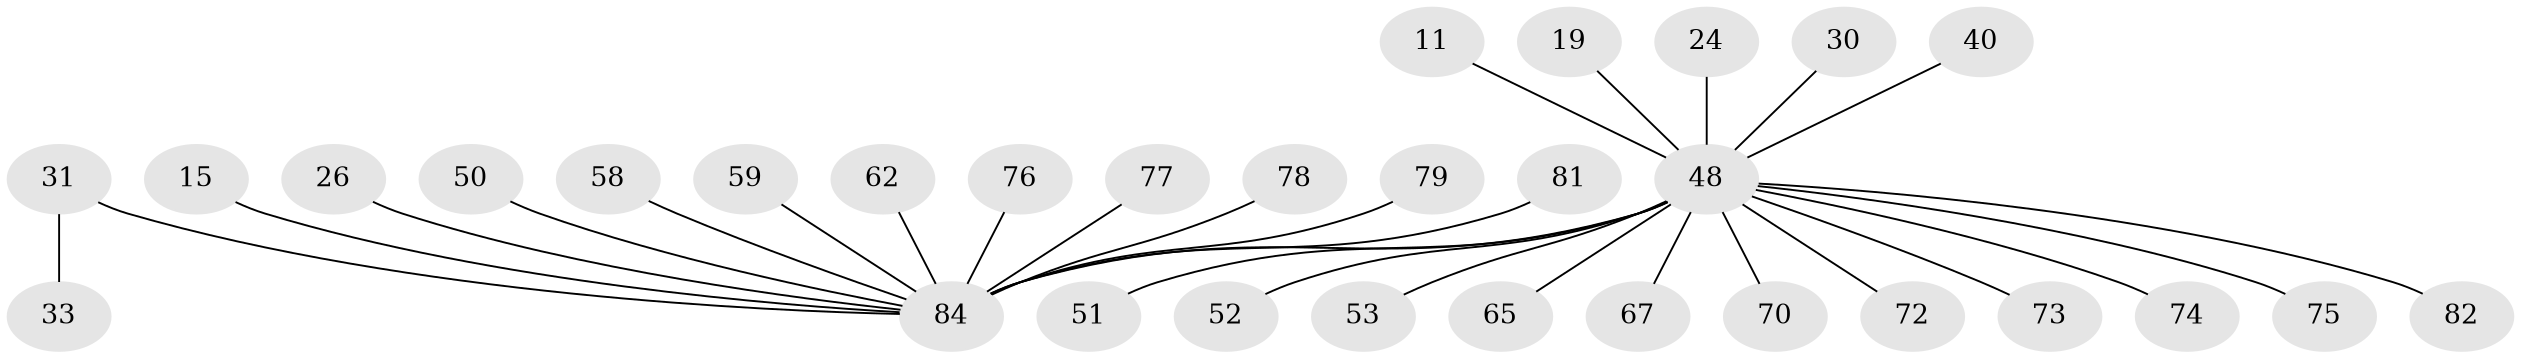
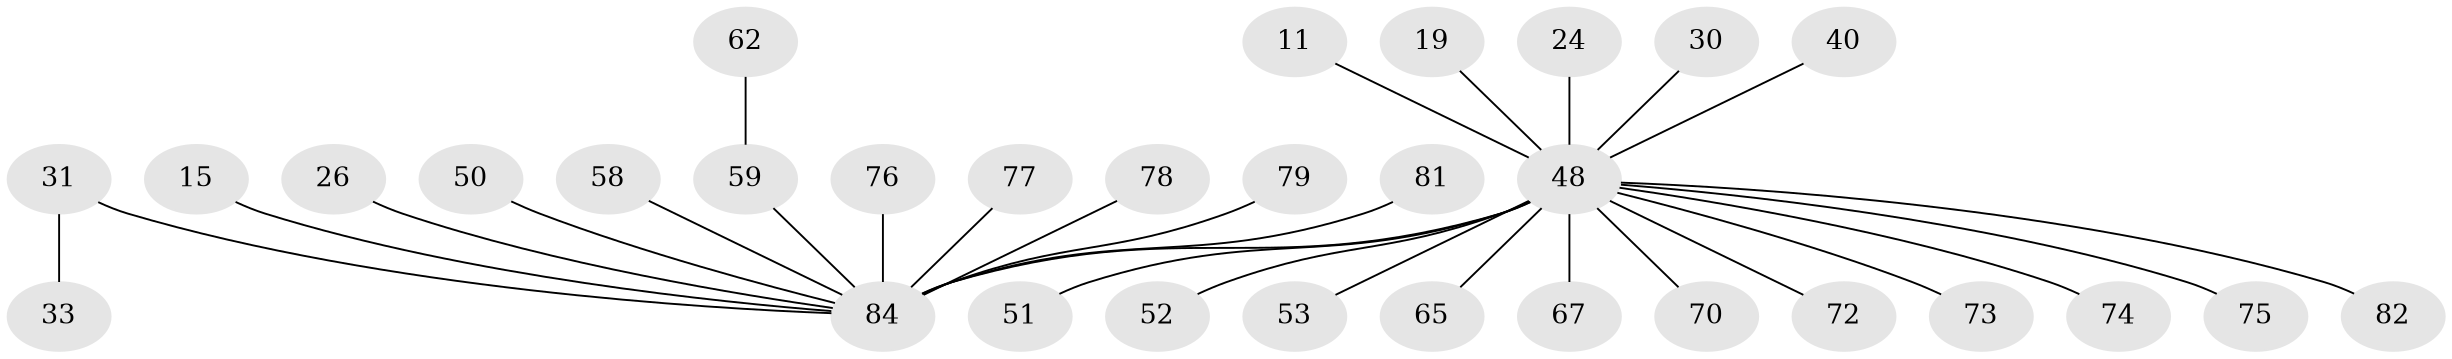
(917, 248) -> (746, 111)
